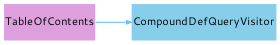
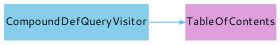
(111, 22) -> (165, 22)
